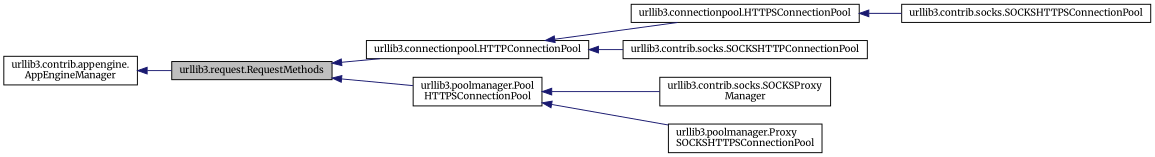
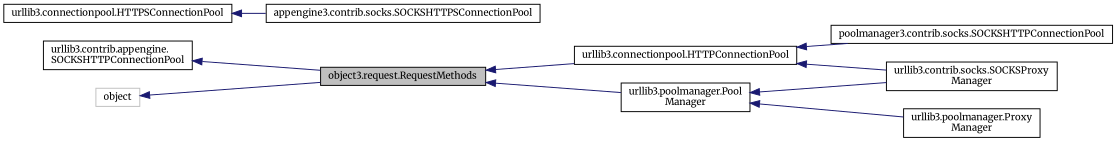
(1026, 13) -> (403, 13)
(616, 31) -> (846, 67)
(745, 50) -> (972, 34)
(71, 71) -> (118, 55)
(252, 71) -> (403, 76)
(478, 92) -> (686, 97)
none -> (118, 97)
(745, 138) -> (972, 123)
